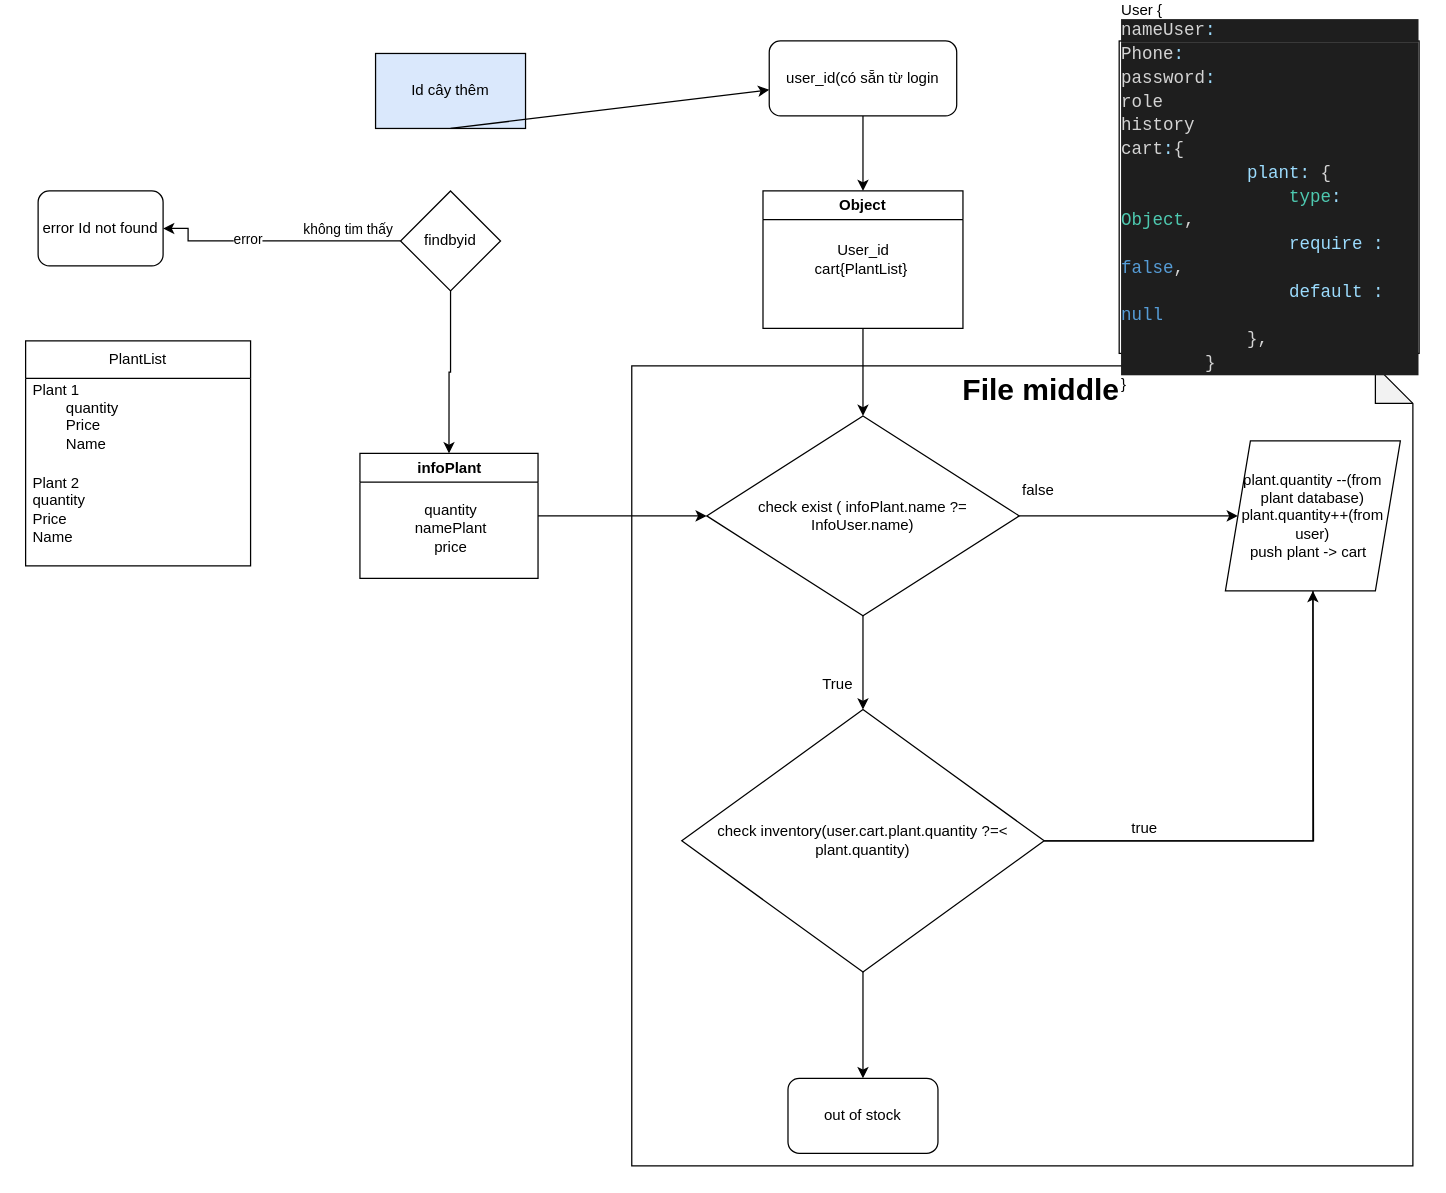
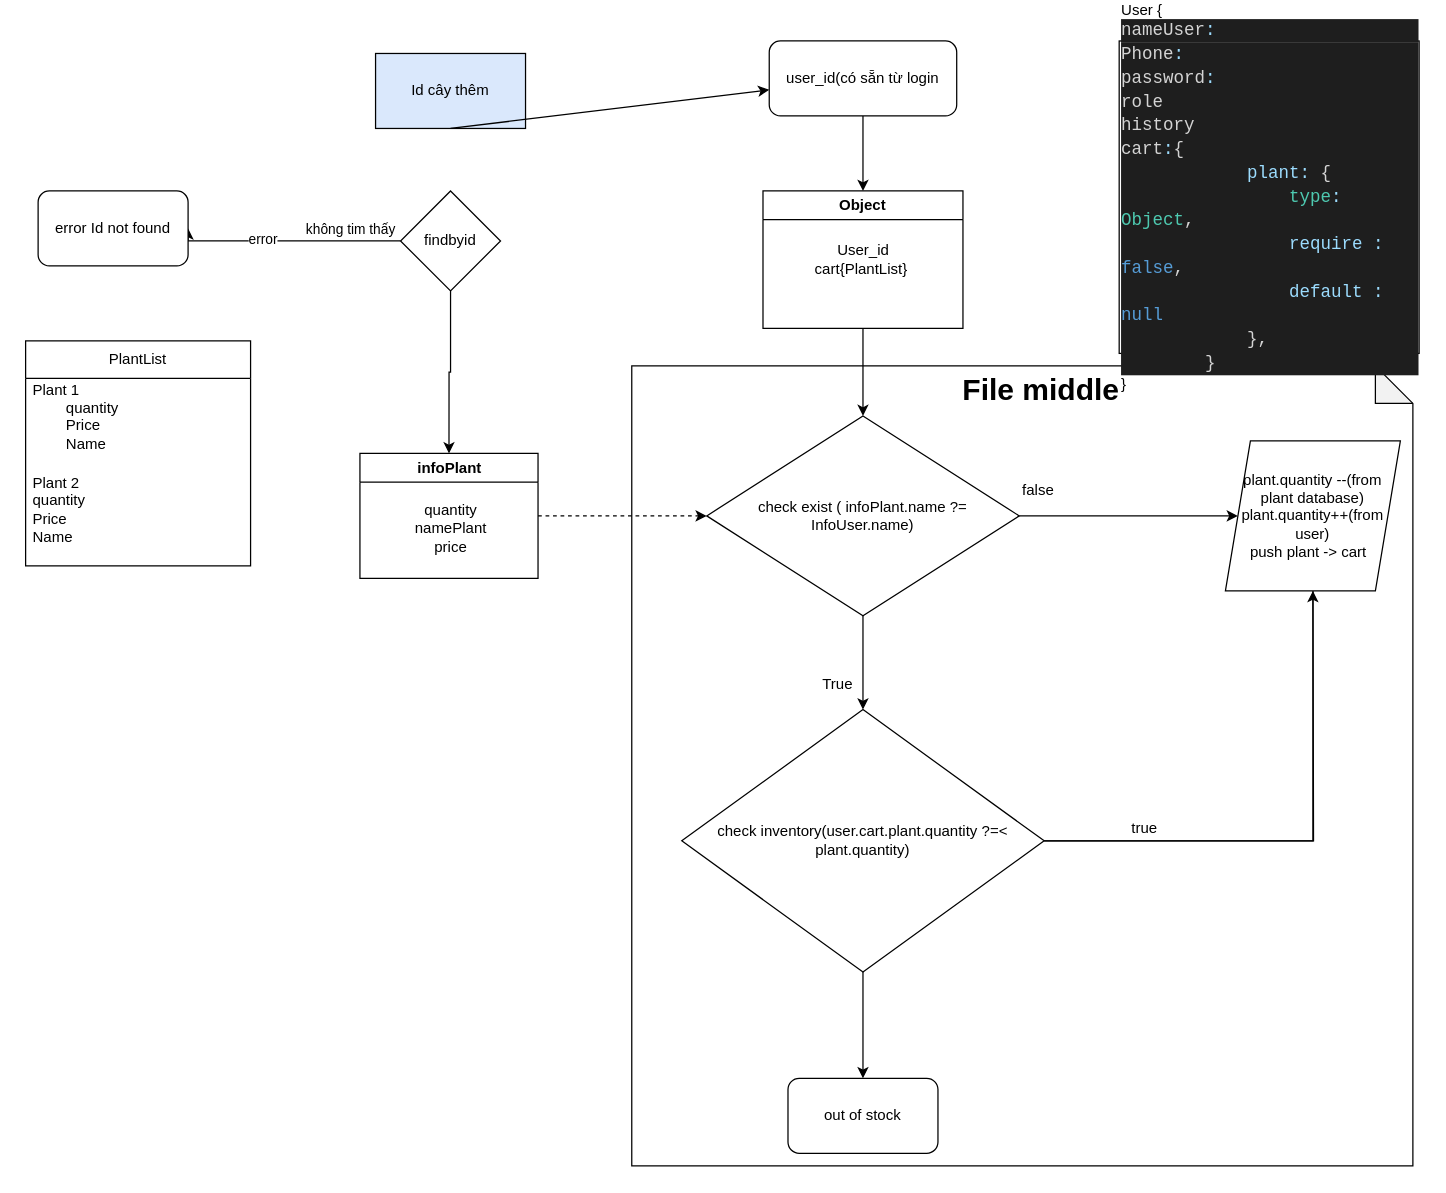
(101, 228) -> (113, 228)
(619, 516) -> (619, 516)
